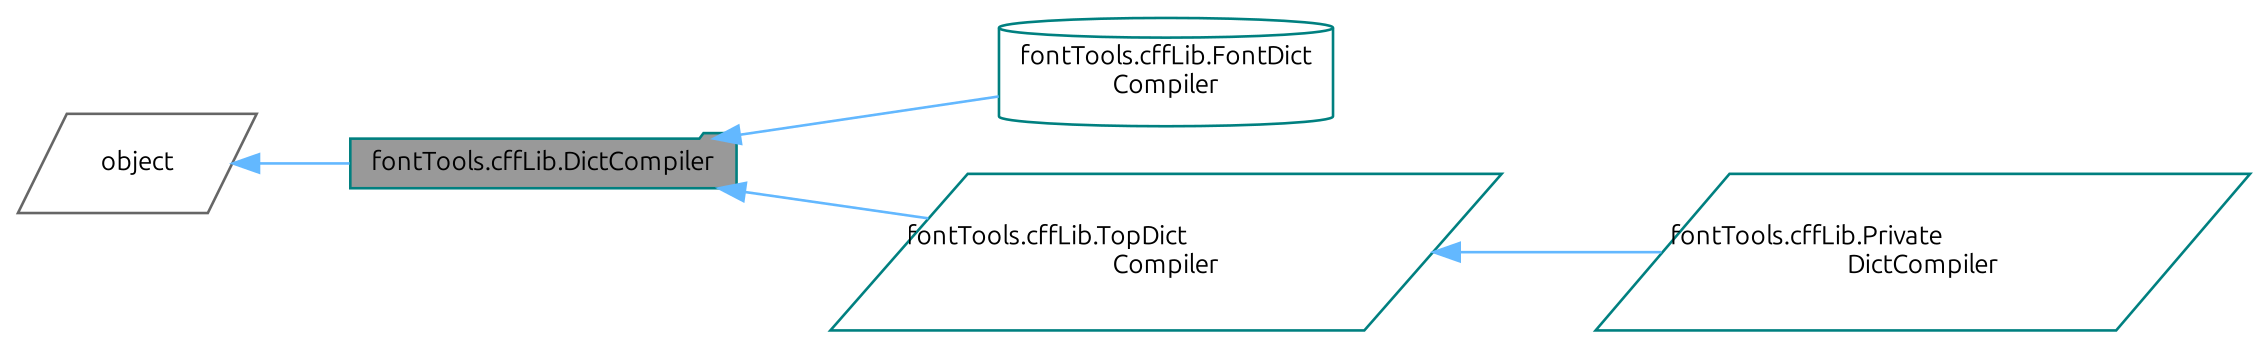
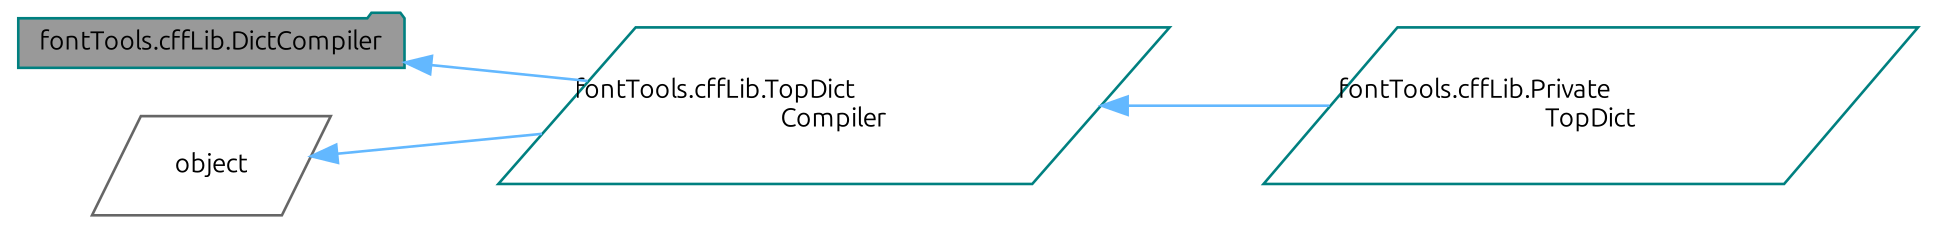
(1166, 72) -> none
(304, 163) -> (440, 144)
(1923, 252) -> (1591, 106)
